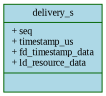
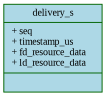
(53, 52) -> (49, 52)
